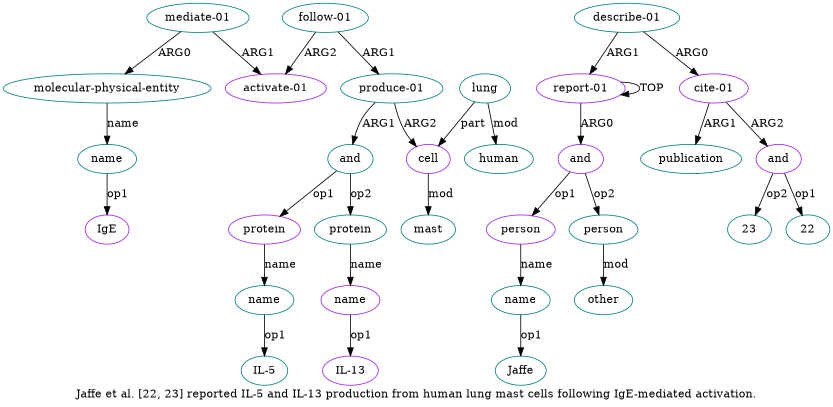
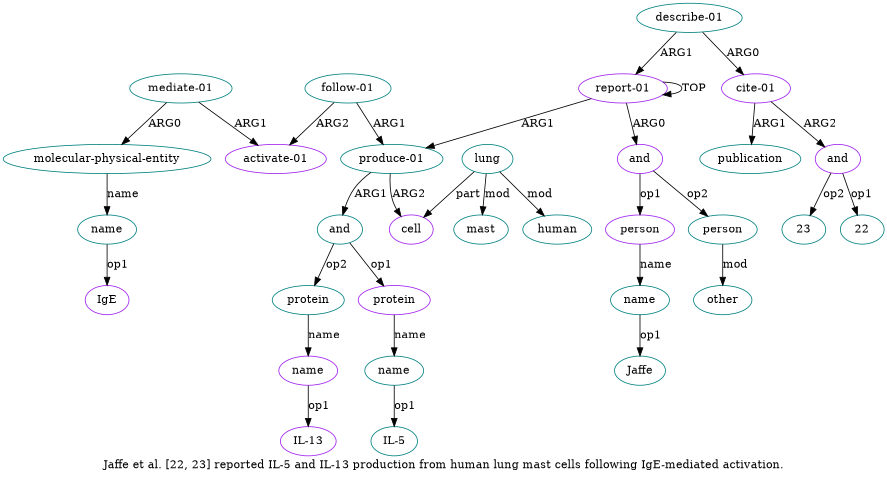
none -> (513, 122)
(428, 190) -> (485, 190)
